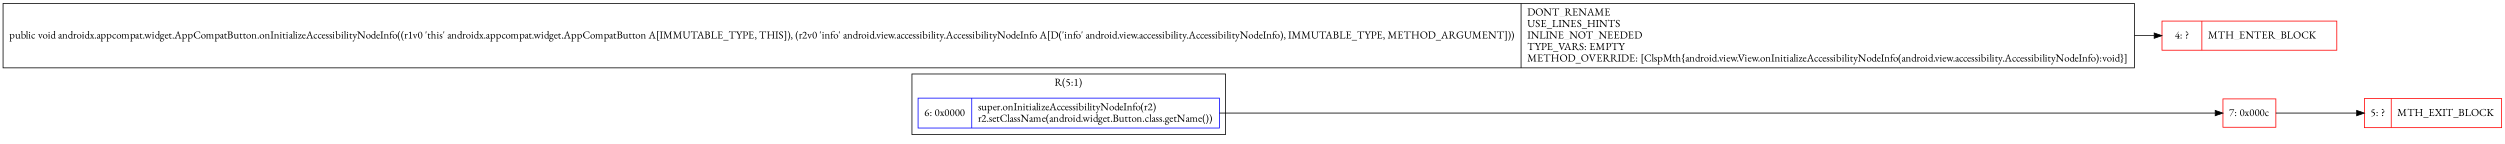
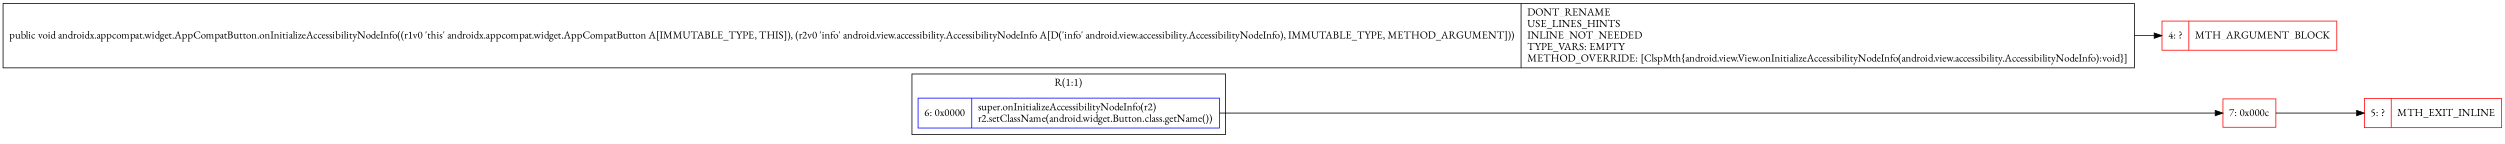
(2262, 35) -> (2263, 35)
(1069, 83) -> (1069, 83)
(2446, 113) -> (2446, 113)
